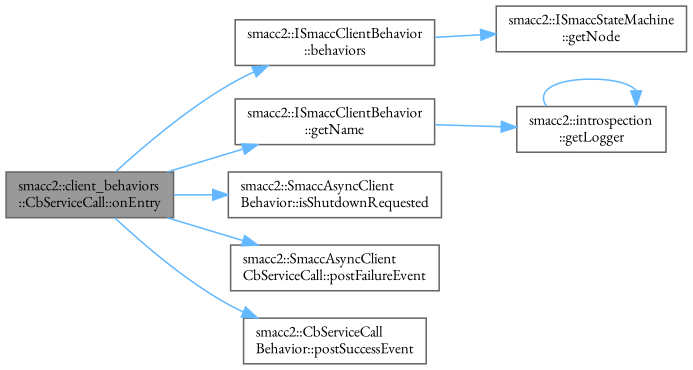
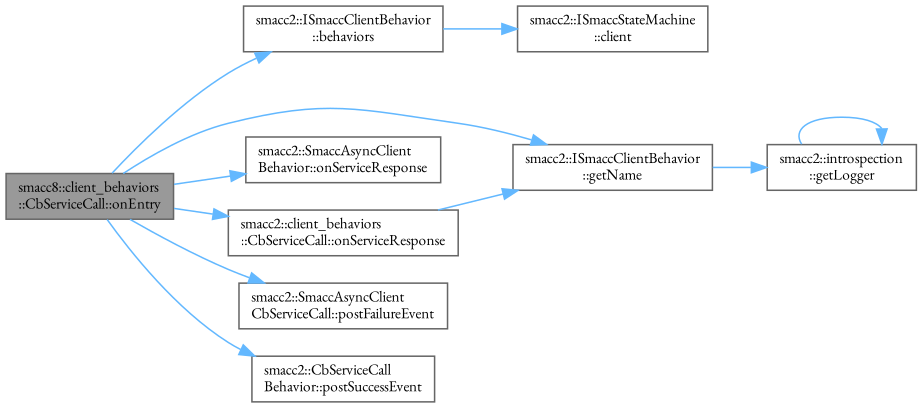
(591, 29) -> (613, 29)
(90, 195) -> (90, 196)
(335, 195) -> (343, 160)
none -> (343, 233)
